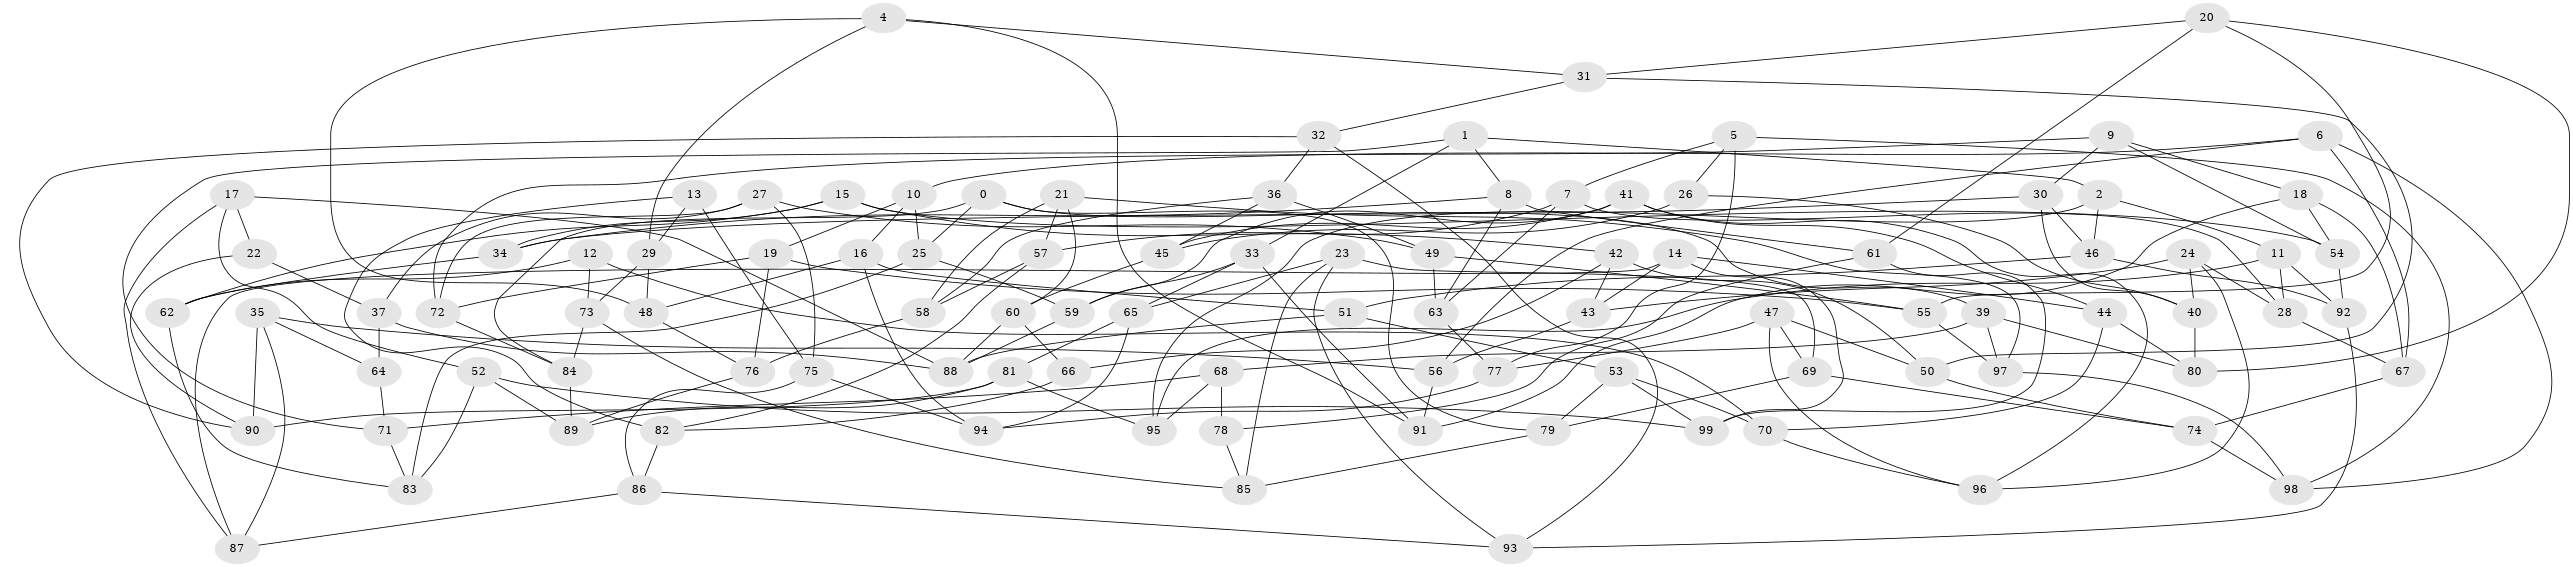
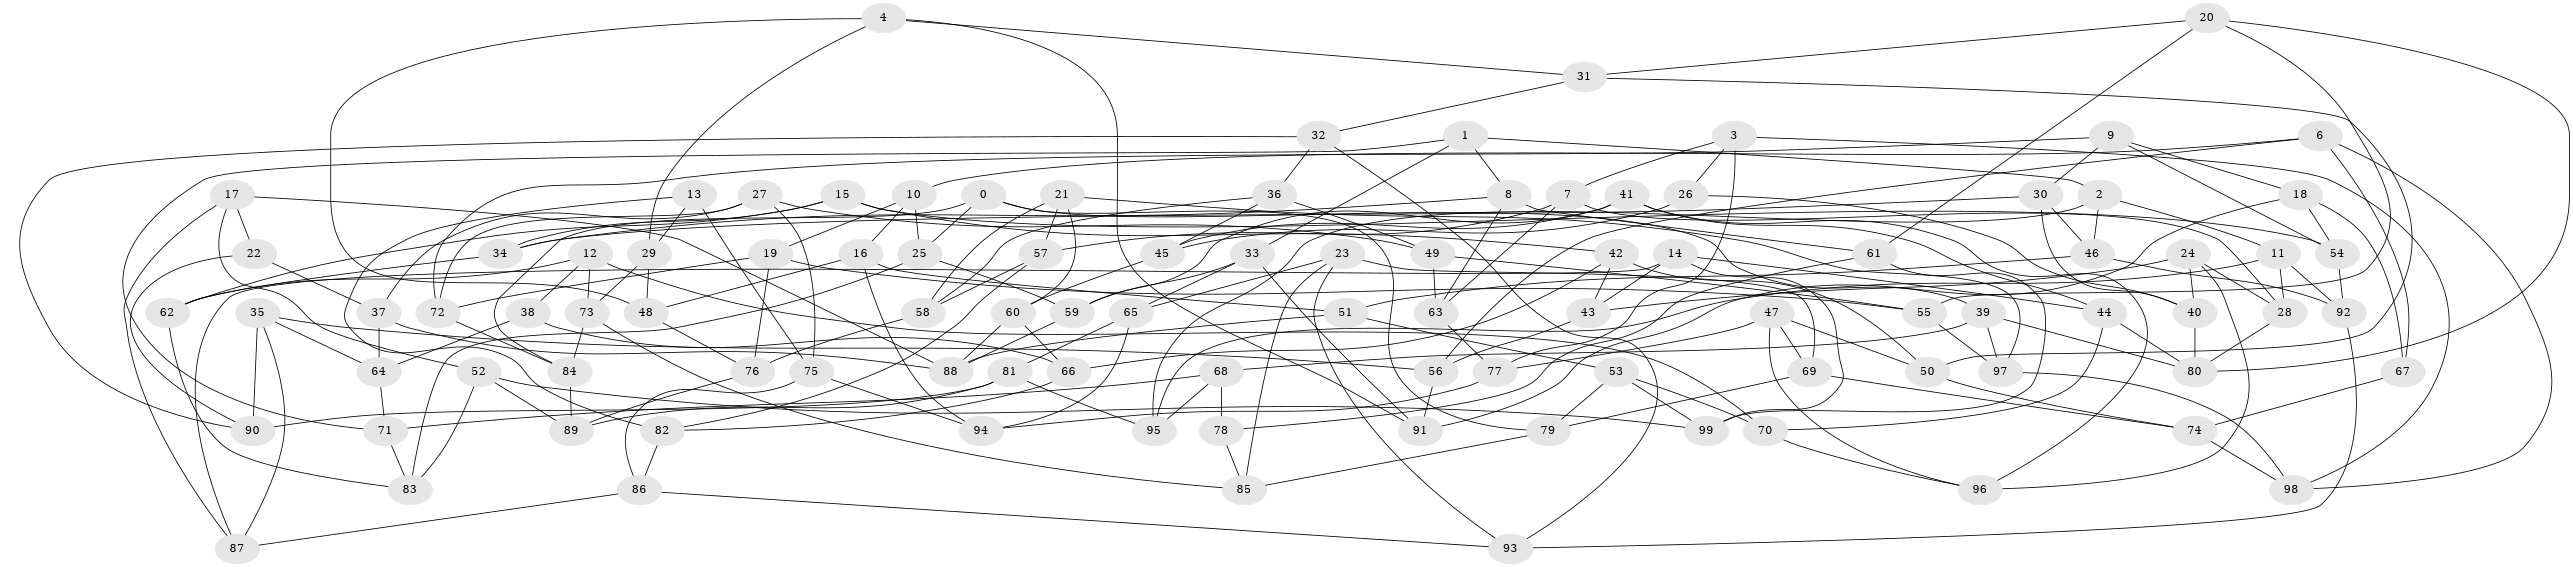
(1734, 136) -> (1734, 136)
none -> (528, 313)
(2330, 335) -> (2246, 339)
